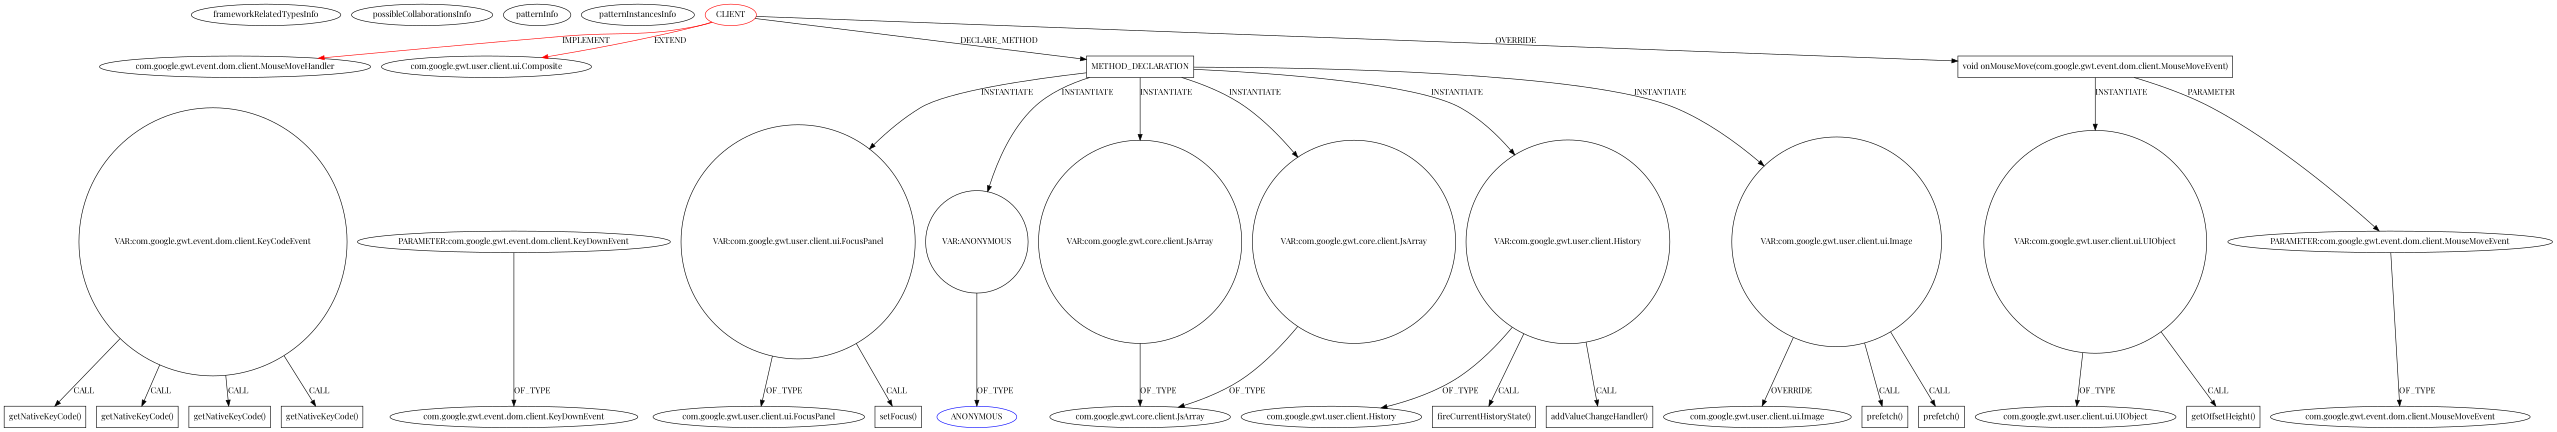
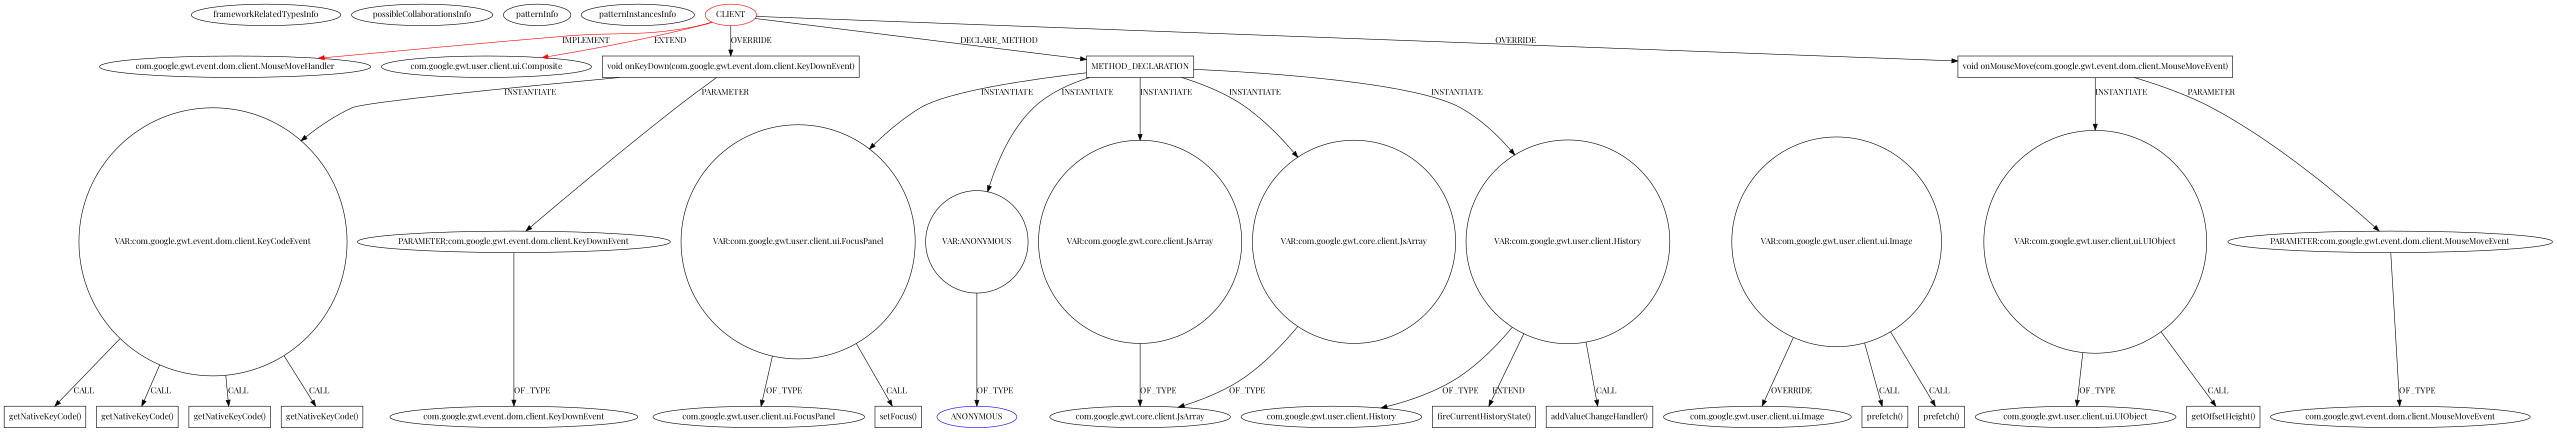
none -> (731, 67)
(1486, 77) -> none
(1509, 391) -> (1509, 391)
